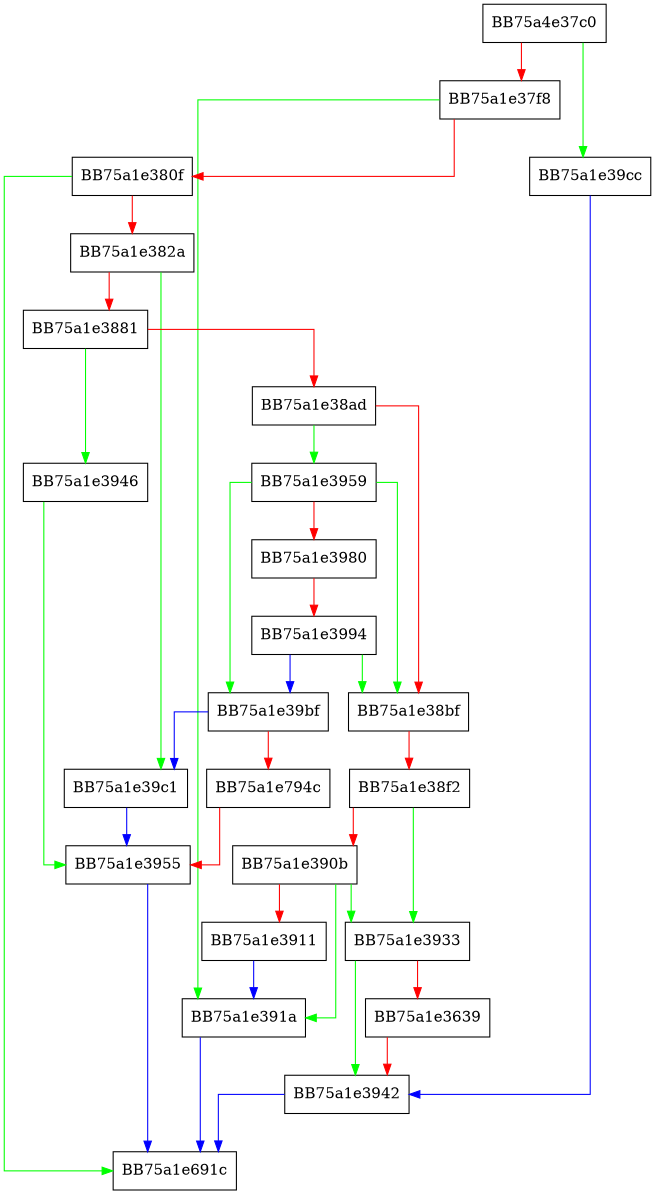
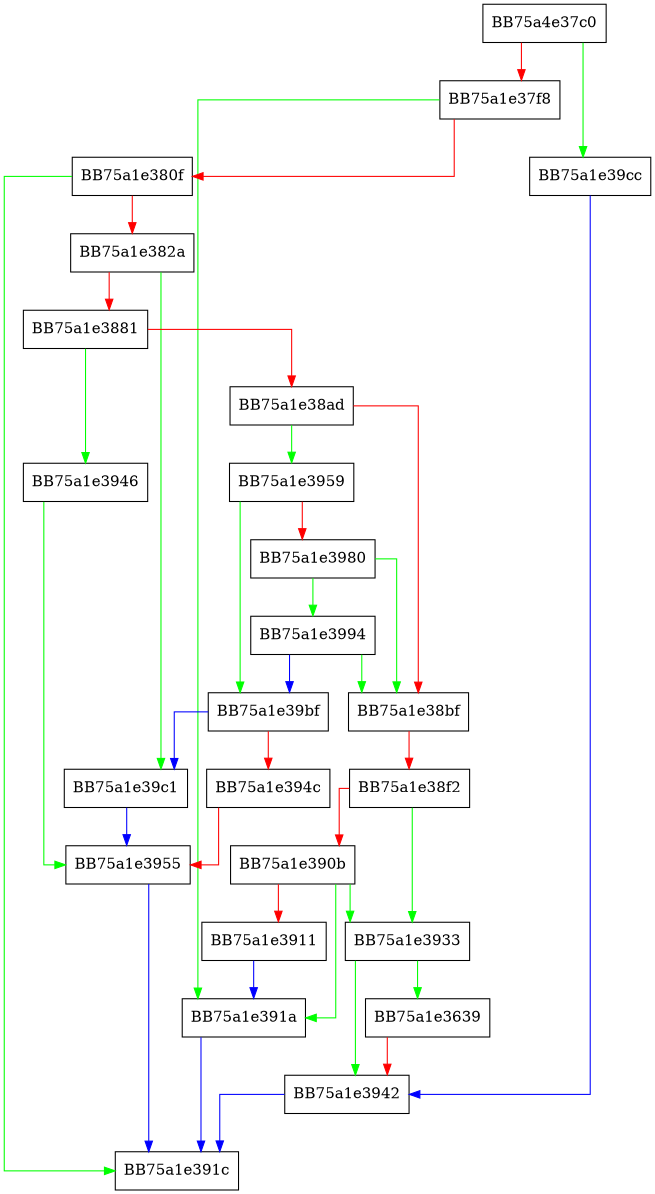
(397, 572) -> (397, 610)
(314, 592) -> (313, 592)
(268, 788) -> (268, 788)
(418, 974) -> (418, 974)
(175, 1171) -> (177, 1171)
